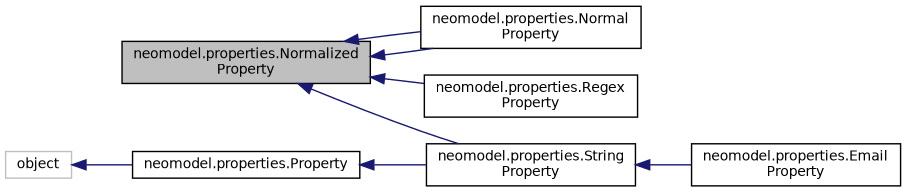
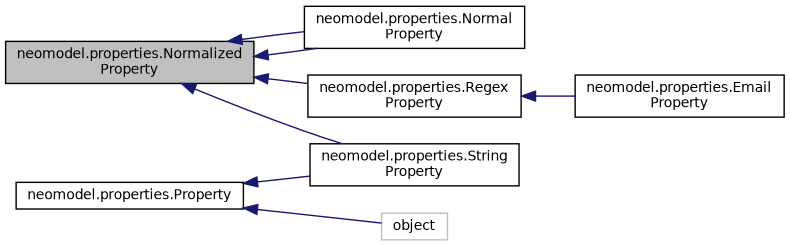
(109, 165) -> (319, 216)
(671, 165) -> (555, 96)
